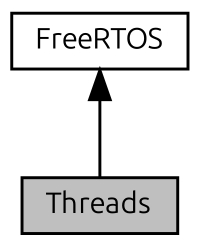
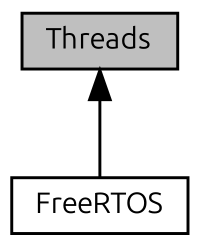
(100, 139) -> (100, 139)
